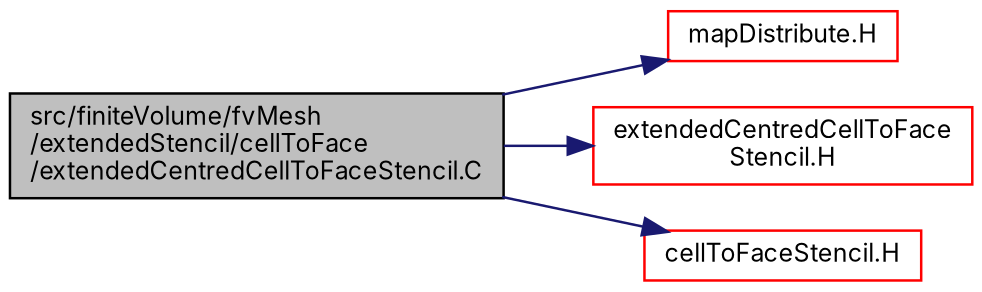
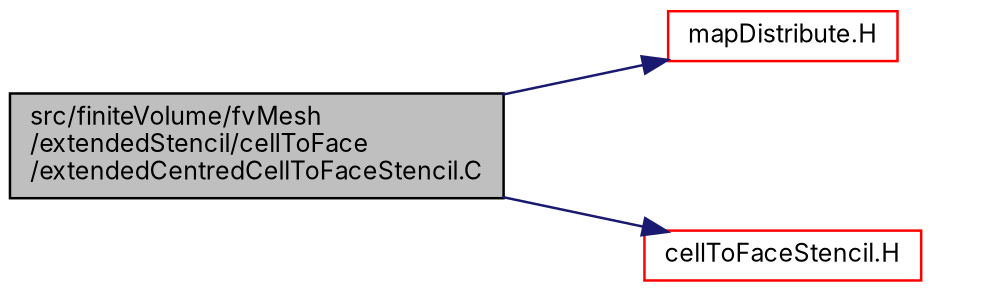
(783, 146) -> none
